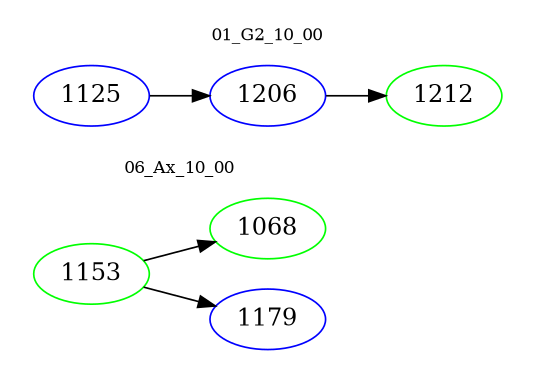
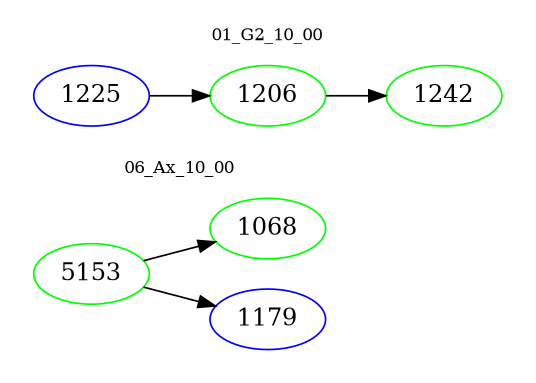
(92, 96) -> (92, 96)
(268, 96) -> (268, 96)
(444, 96) -> (444, 96)
(92, 274) -> (92, 274)
